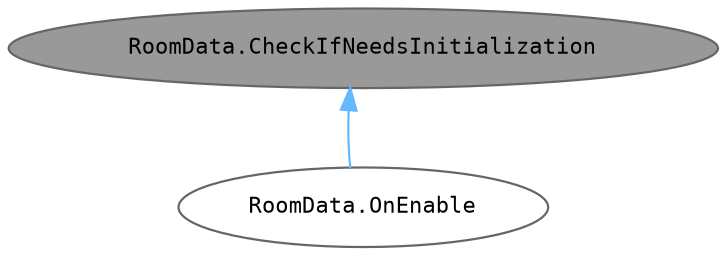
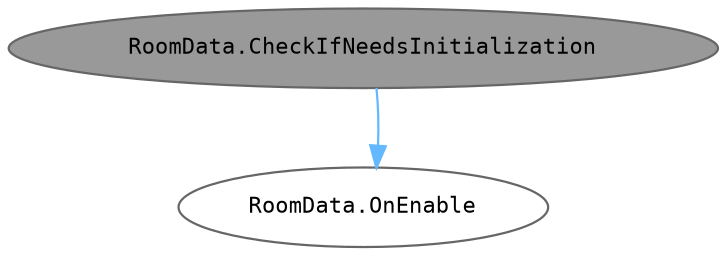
(348, 139) -> (378, 117)
